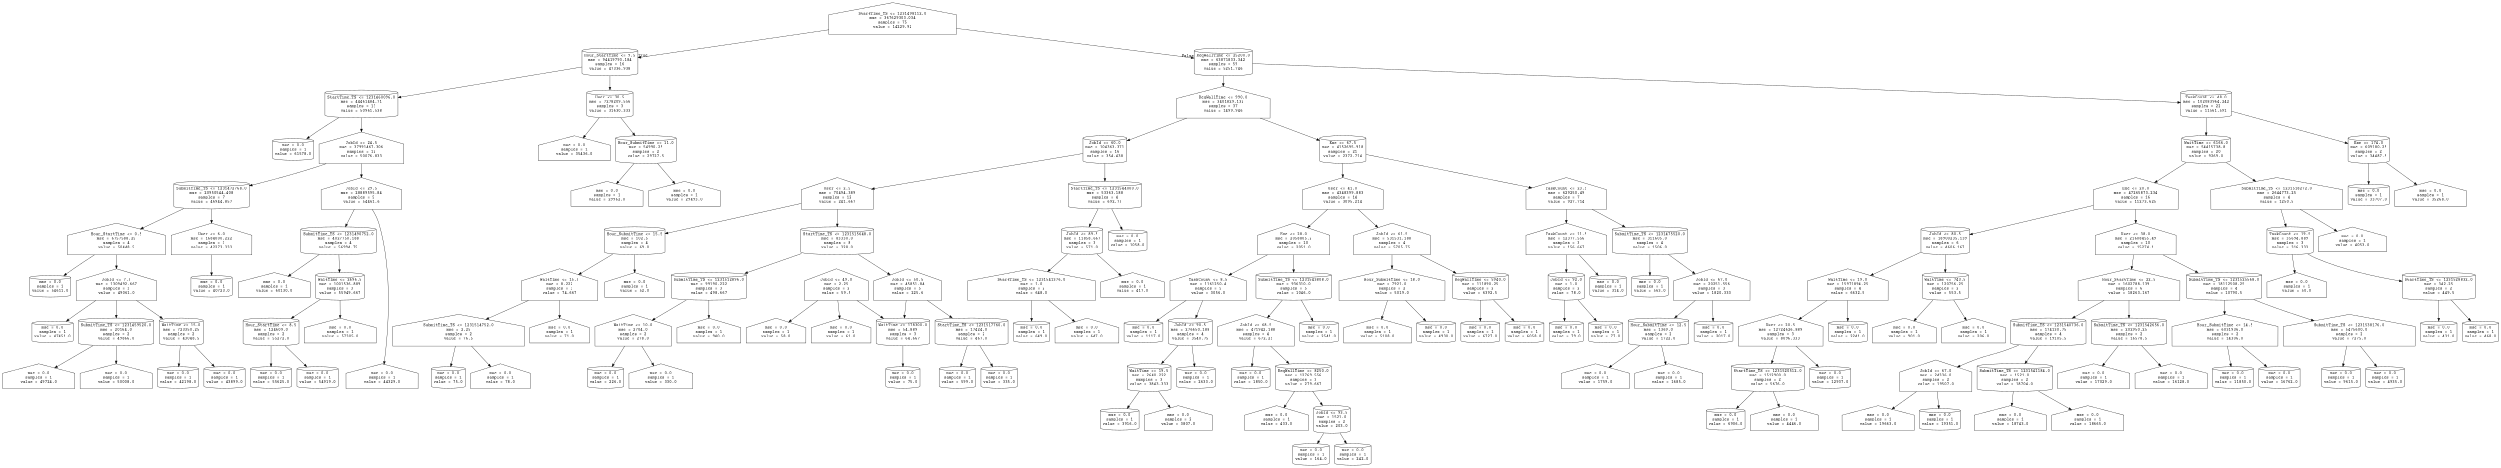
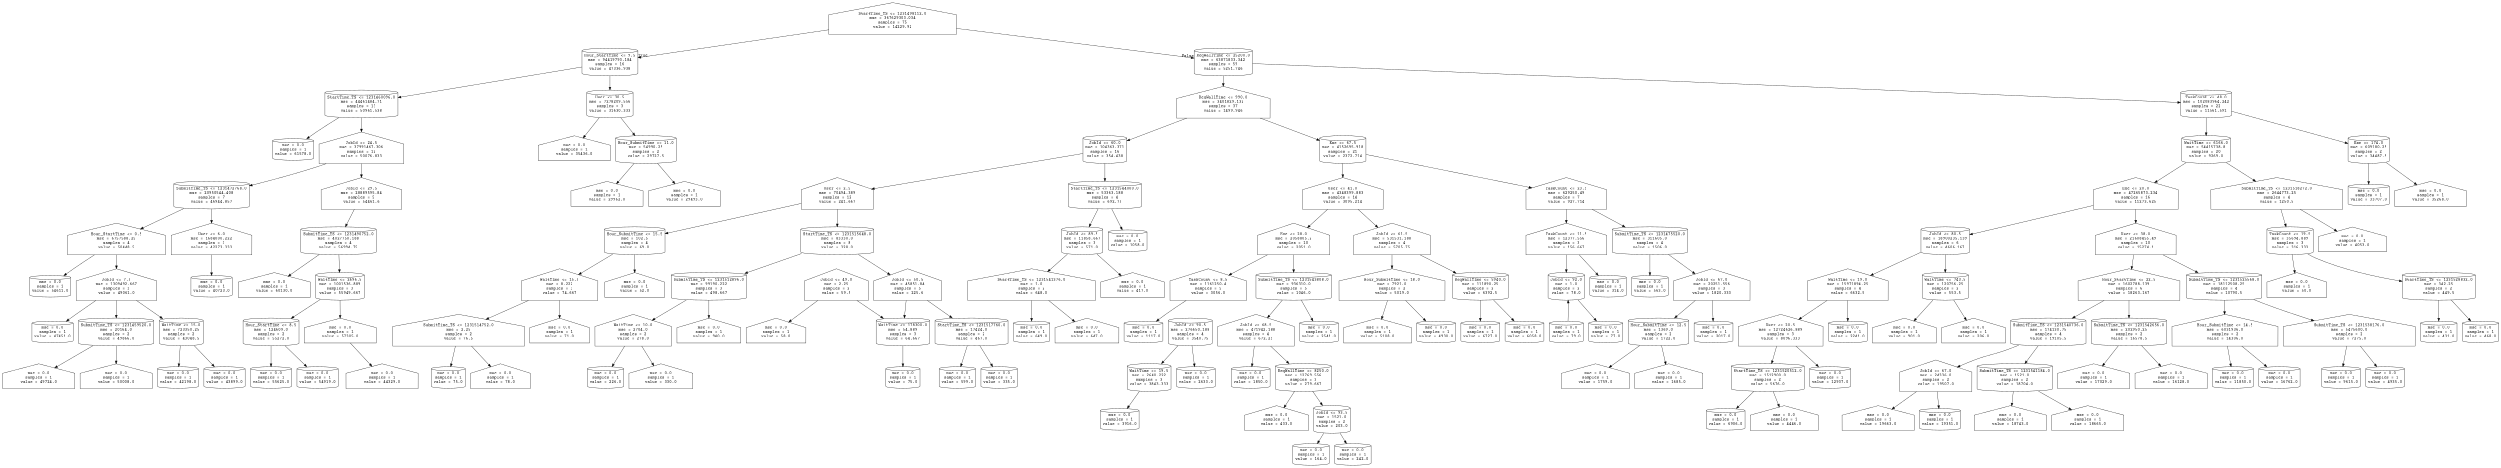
(388, 284) -> (360, 354)
(1200, 308) -> none
(1564, 309) -> (1568, 312)
(841, 332) -> none
(1178, 419) -> none
